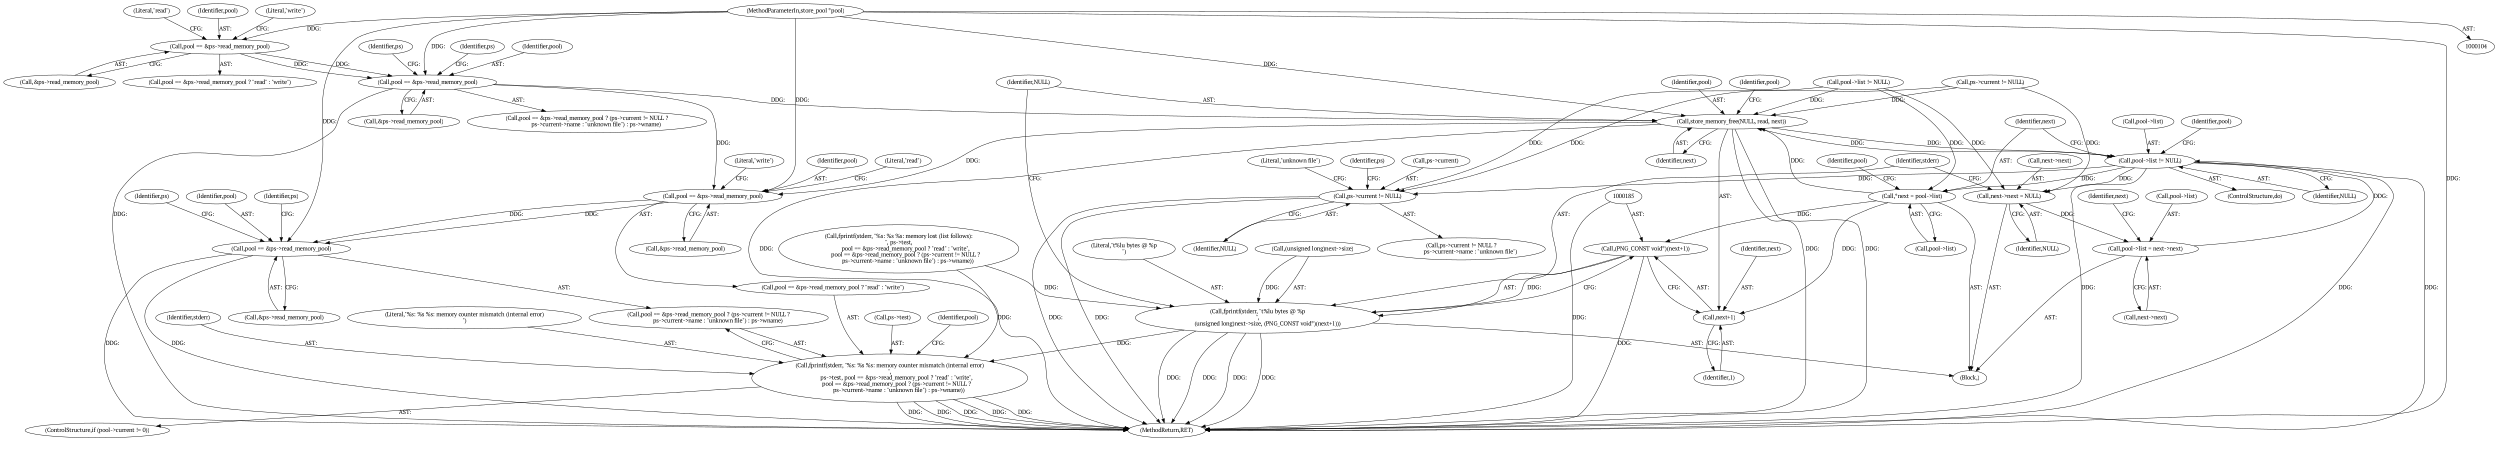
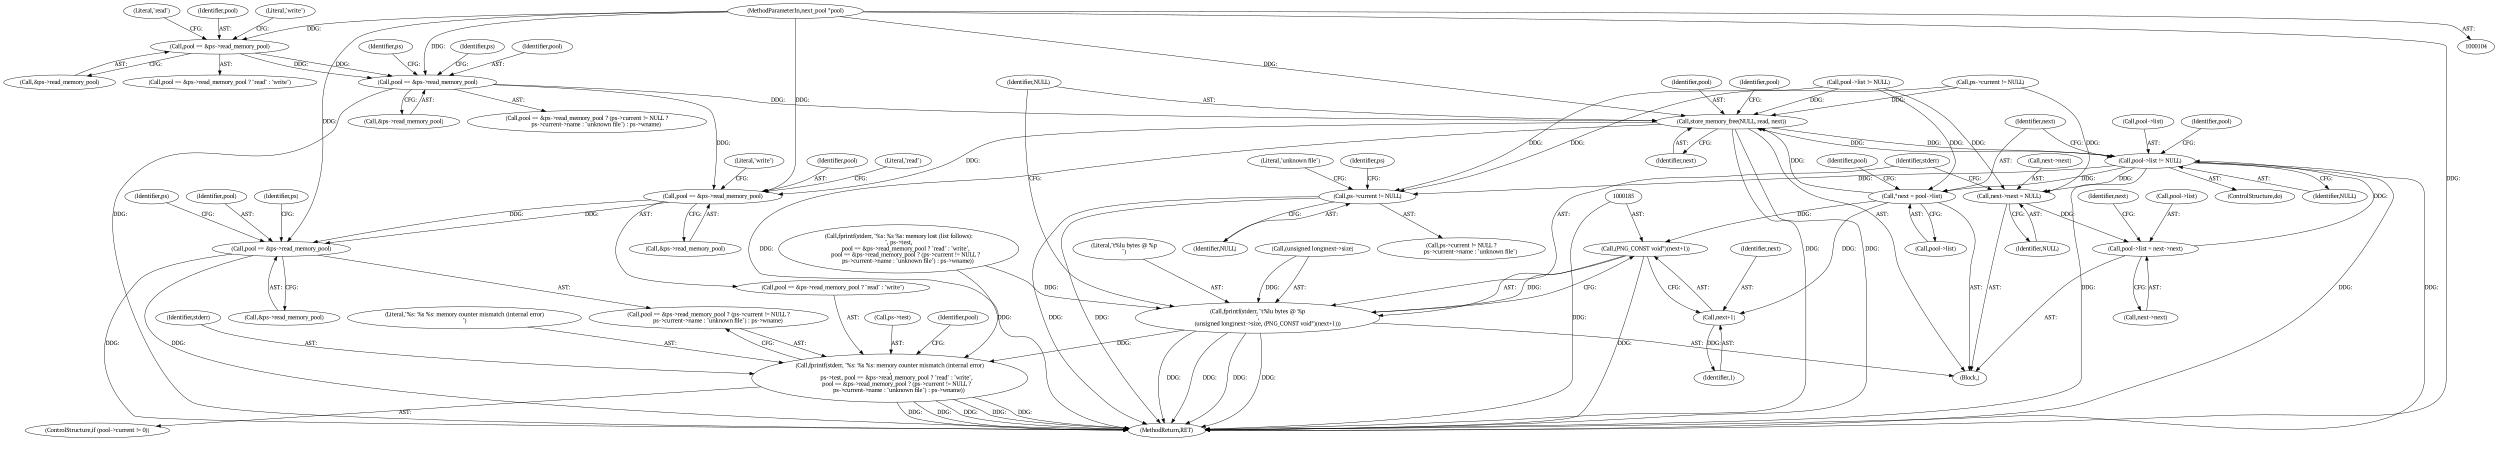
(795, 11) -> (795, 11)
(1436, 161) -> none
(1719, 217) -> (1880, 222)
(1715, 344) -> (1715, 344)
